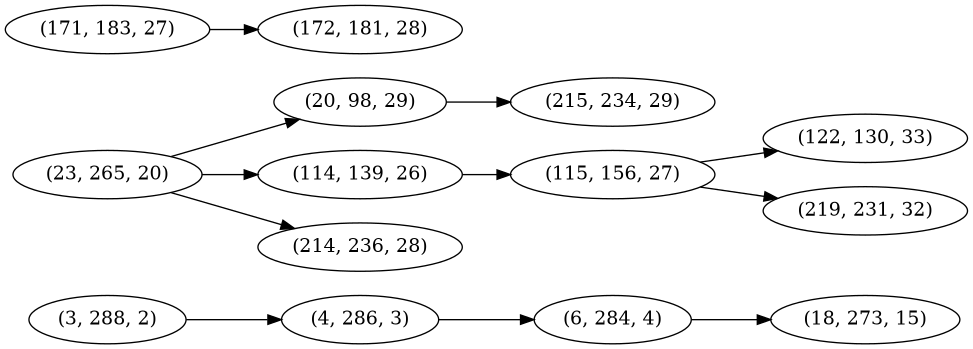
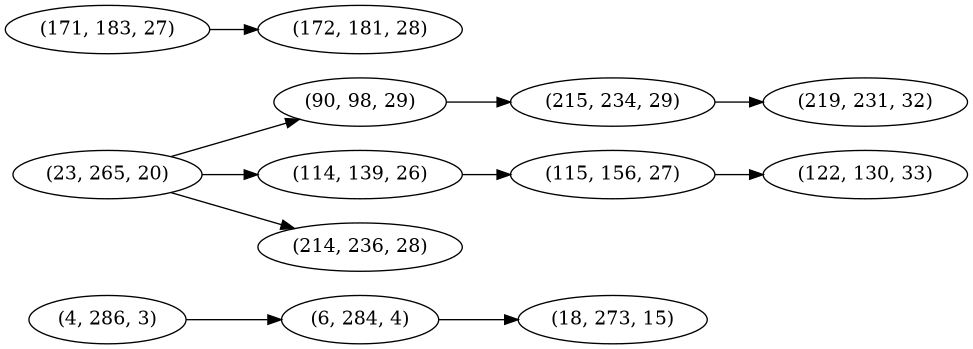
(360, 102) -> (360, 102)
(732, 192) -> (732, 102)
(108, 320) -> none
